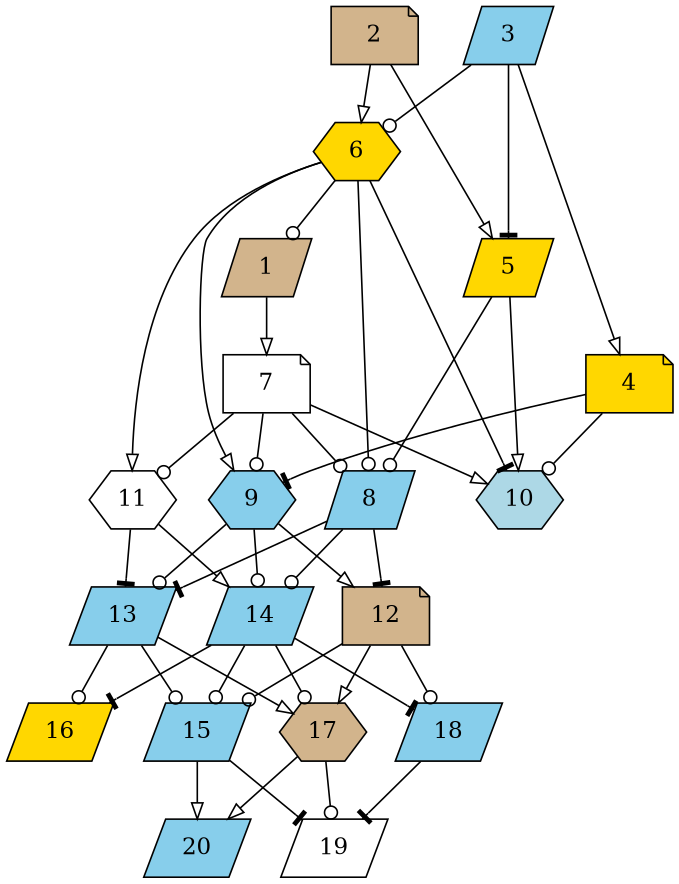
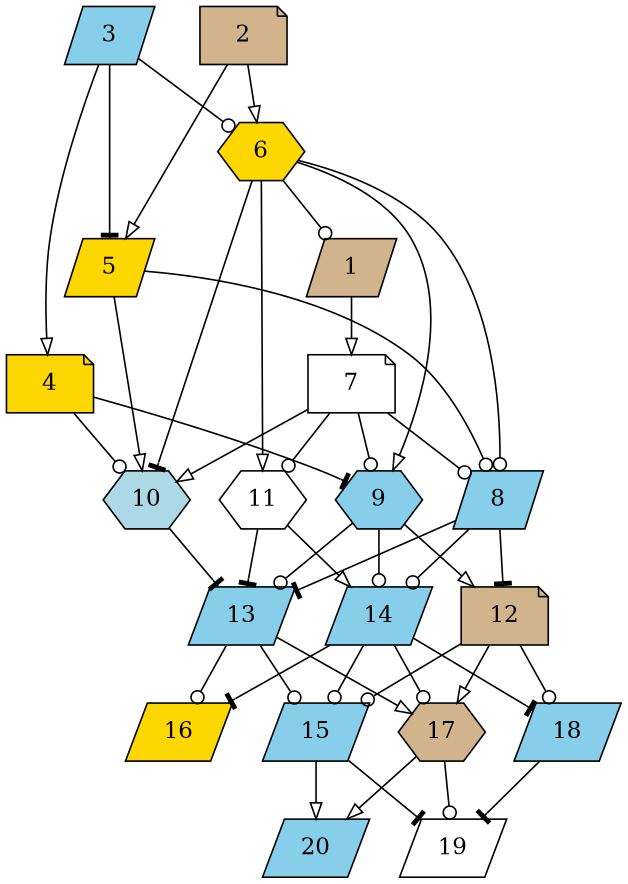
none -> (191, 554)
